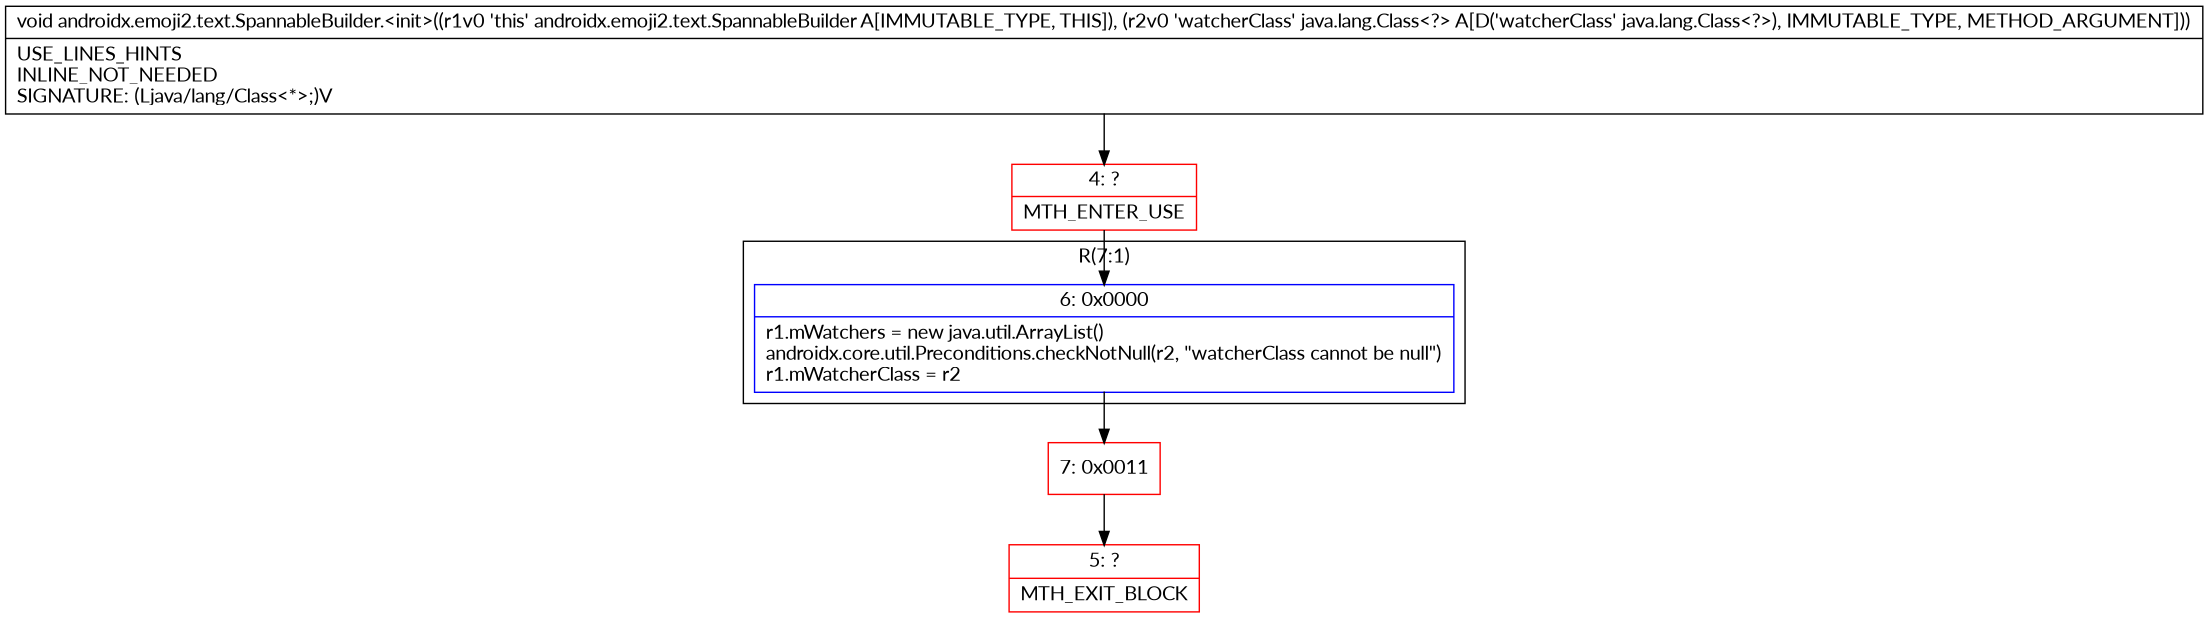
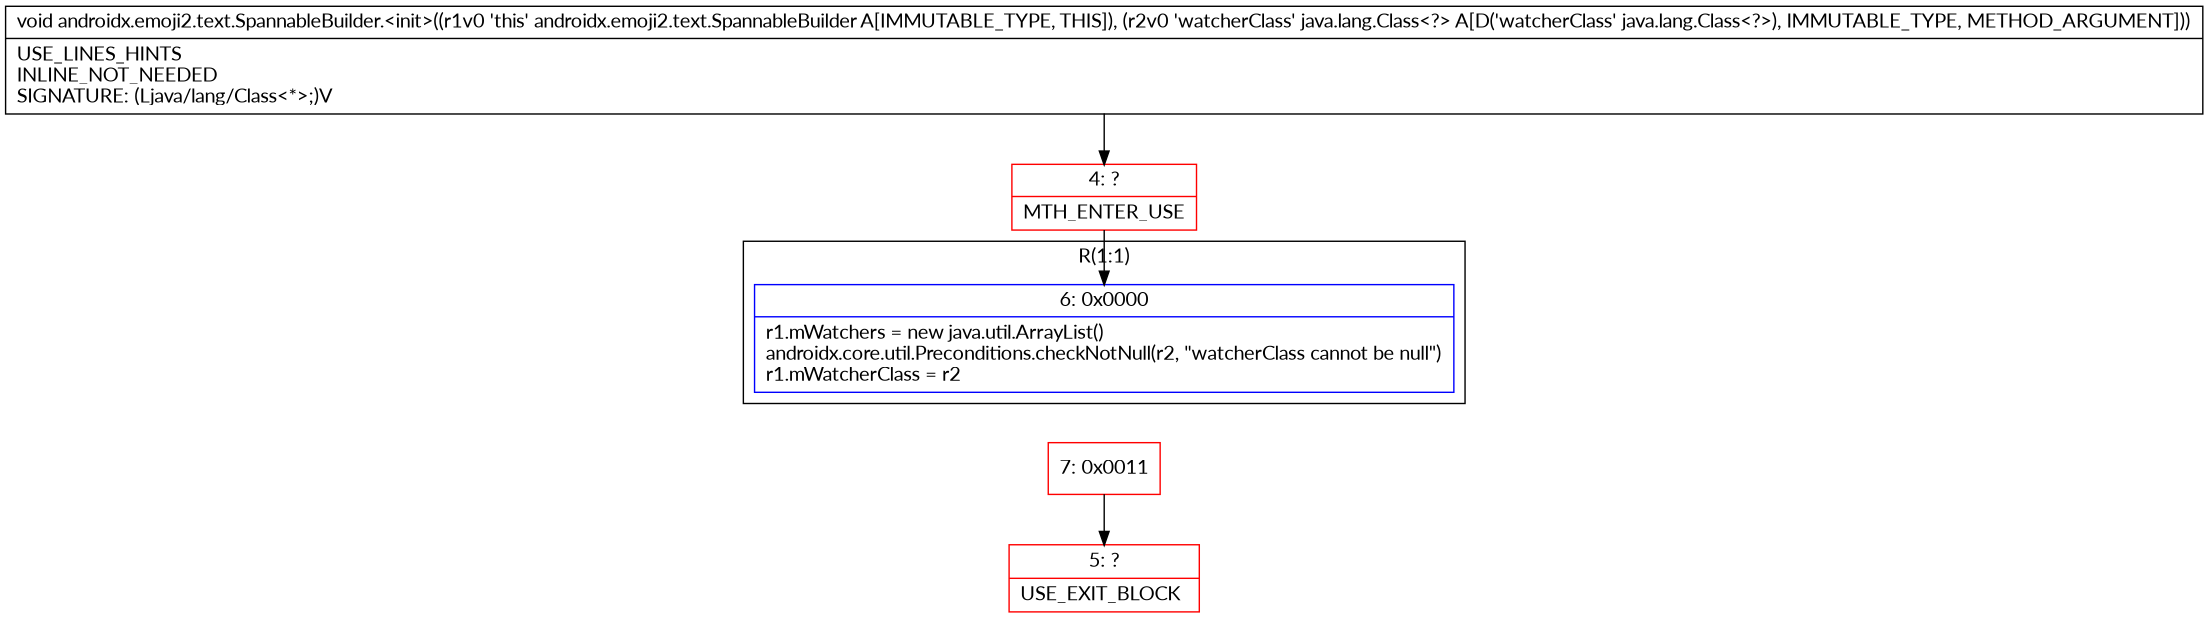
(1104, 257) -> (1104, 257)
(1104, 412) -> none
(1104, 594) -> (1101, 594)
